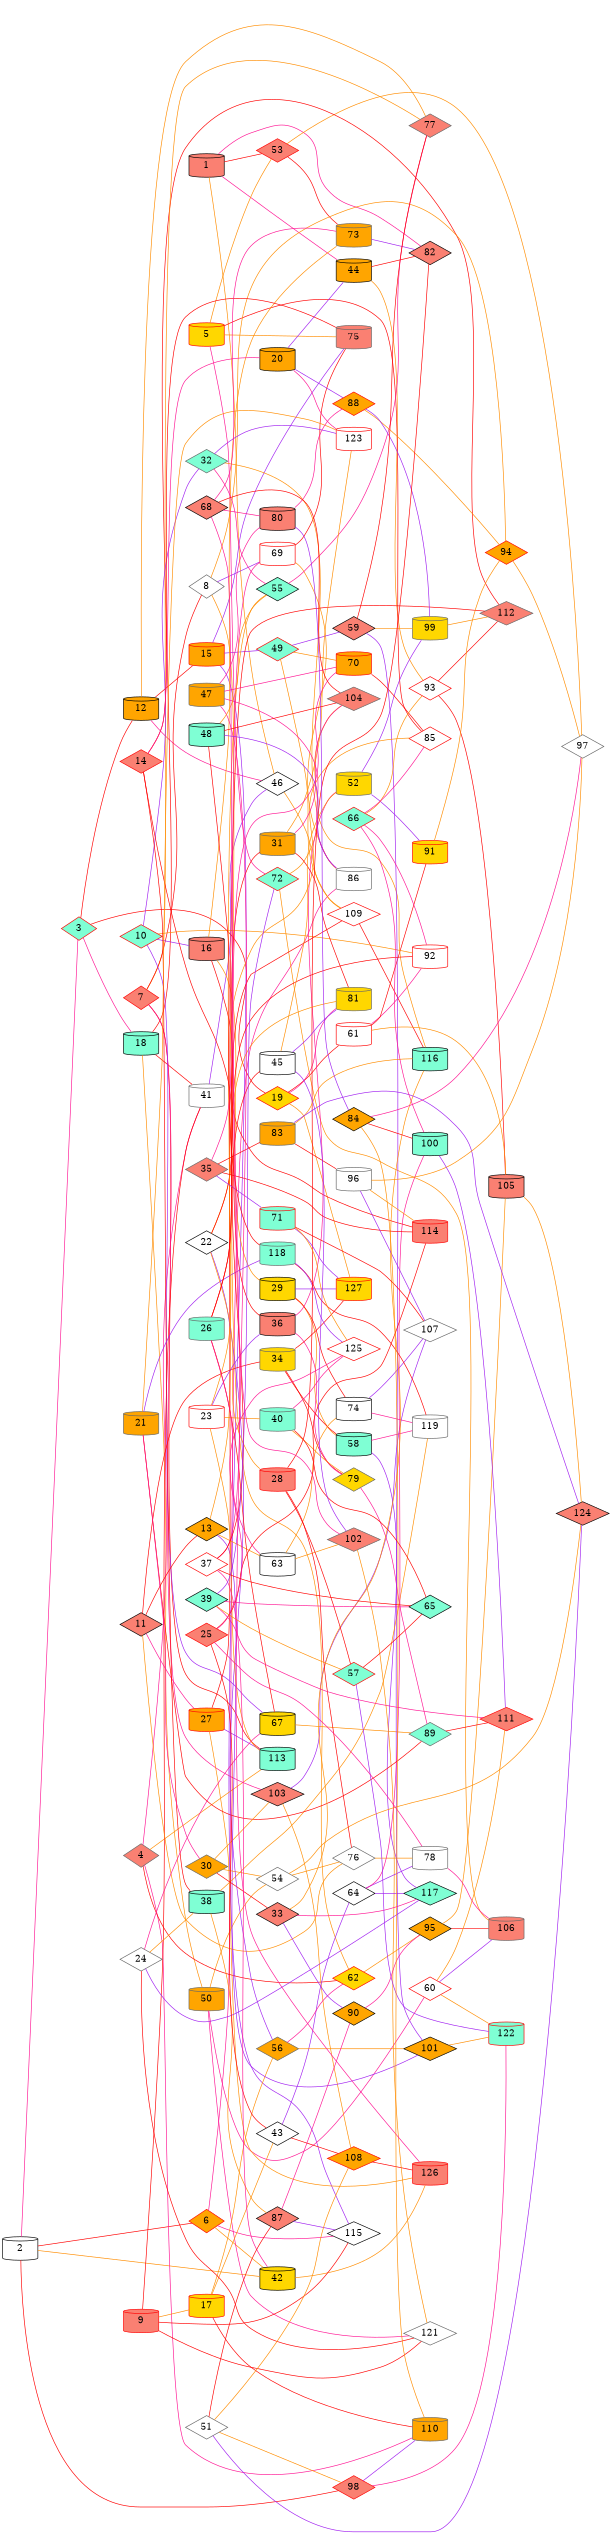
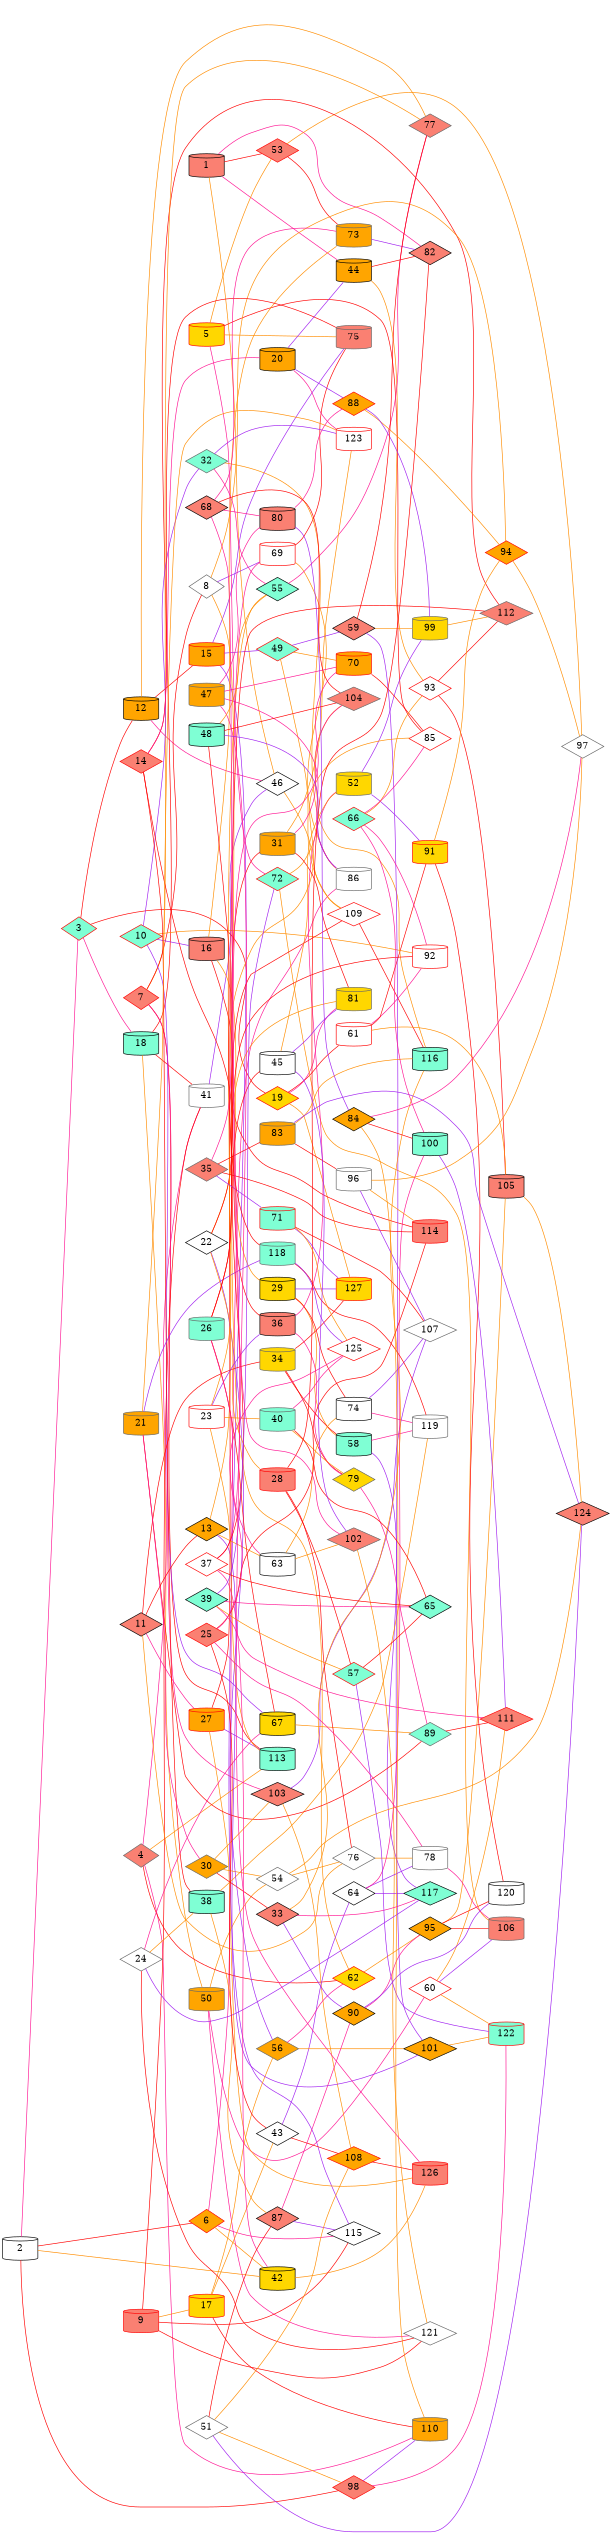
none -> (506, 1893)
